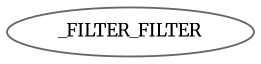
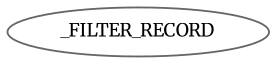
(130, 32) -> (138, 32)
